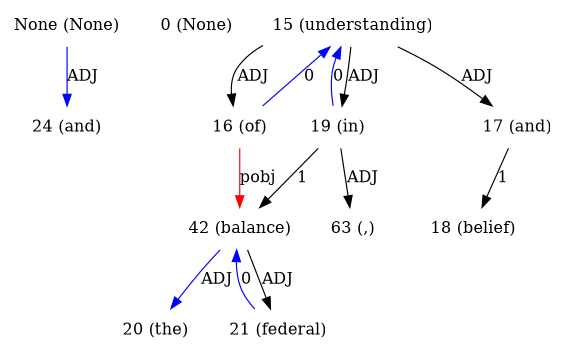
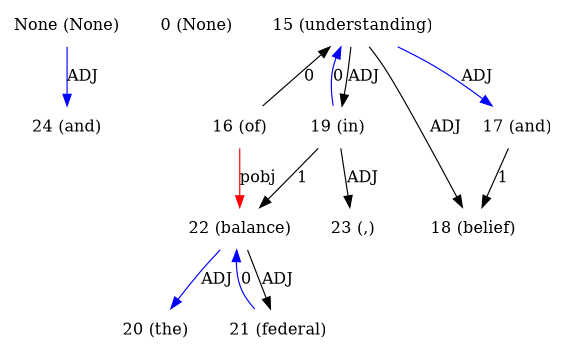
(239, 65) -> (415, 120)
(441, 70) -> (441, 70)
(292, 80) -> (292, 80)
(240, 229) -> (240, 229)
(353, 229) -> (353, 229)
